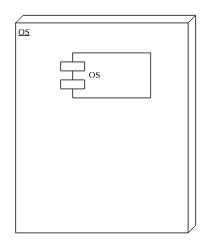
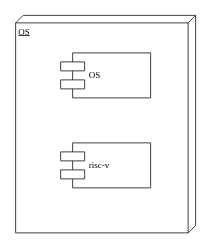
none -> (105, 165)
